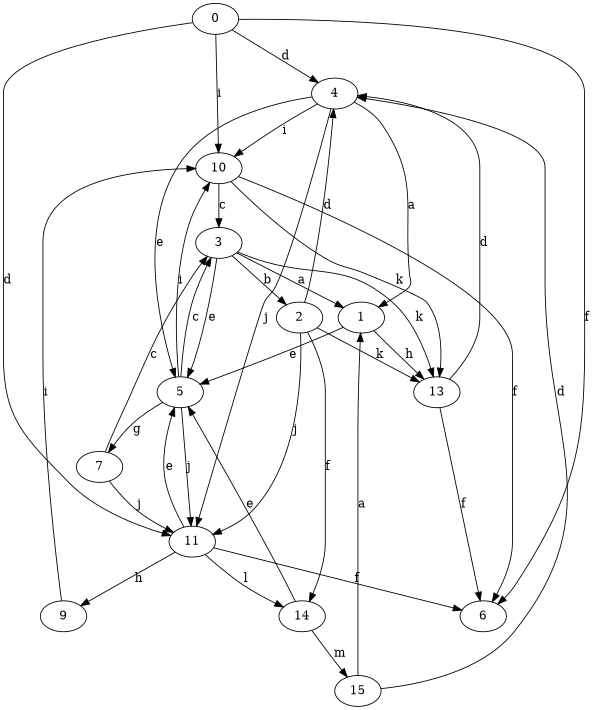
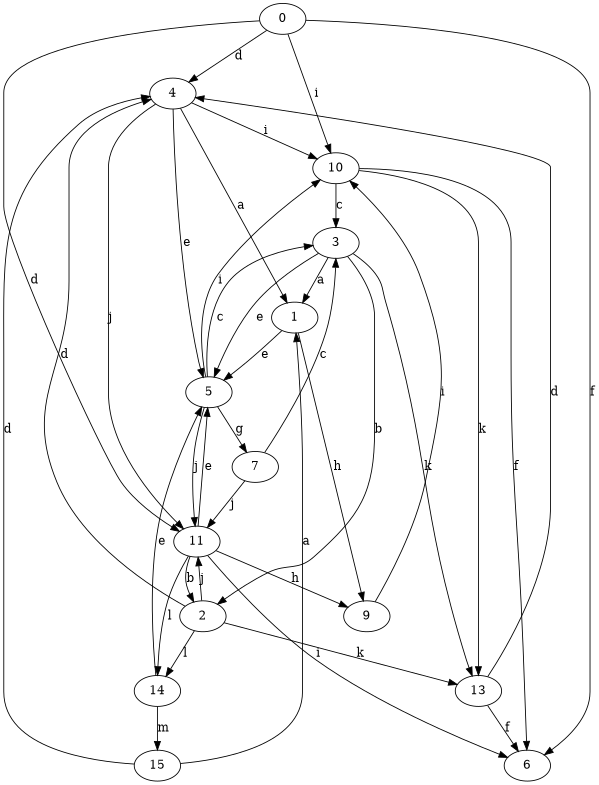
(396, 352) -> (330, 463)
(328, 467) -> (185, 654)
none -> (186, 575)
(357, 579) -> (318, 654)
